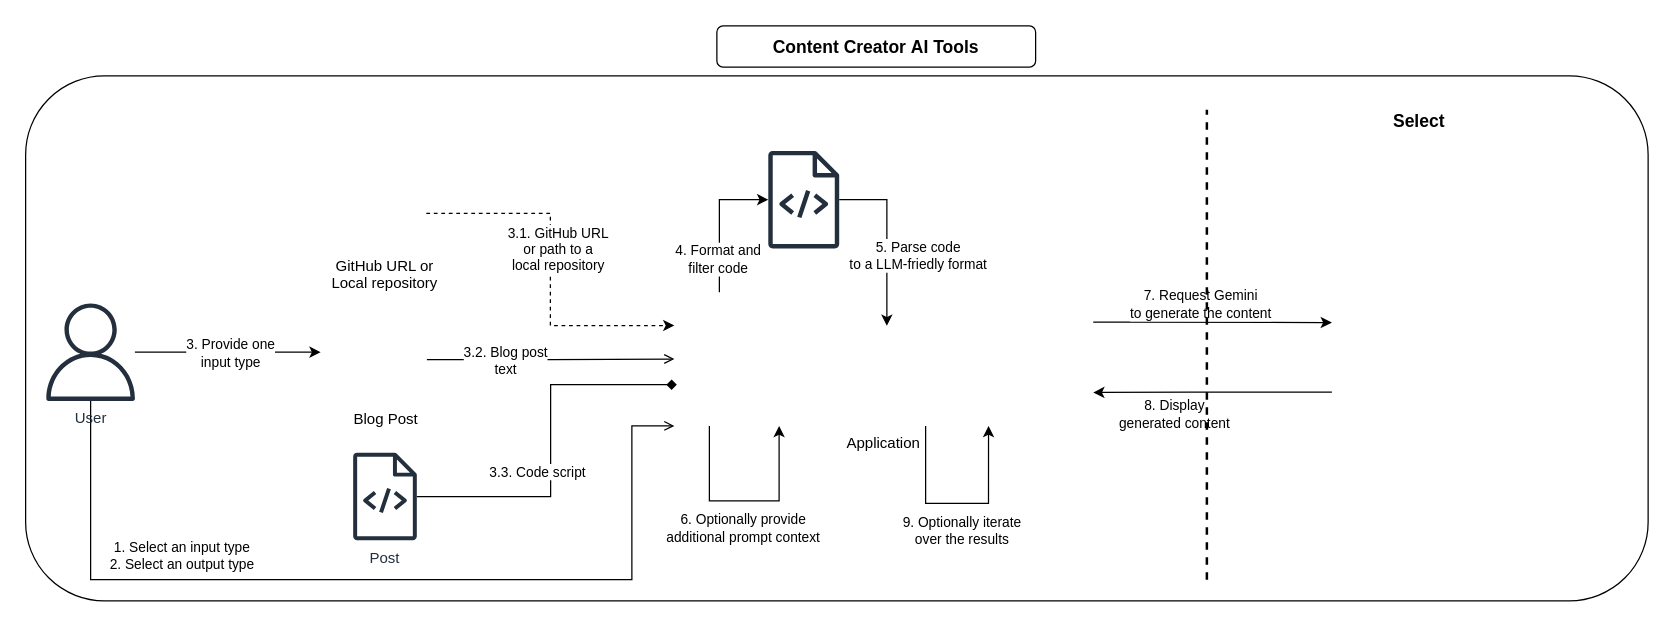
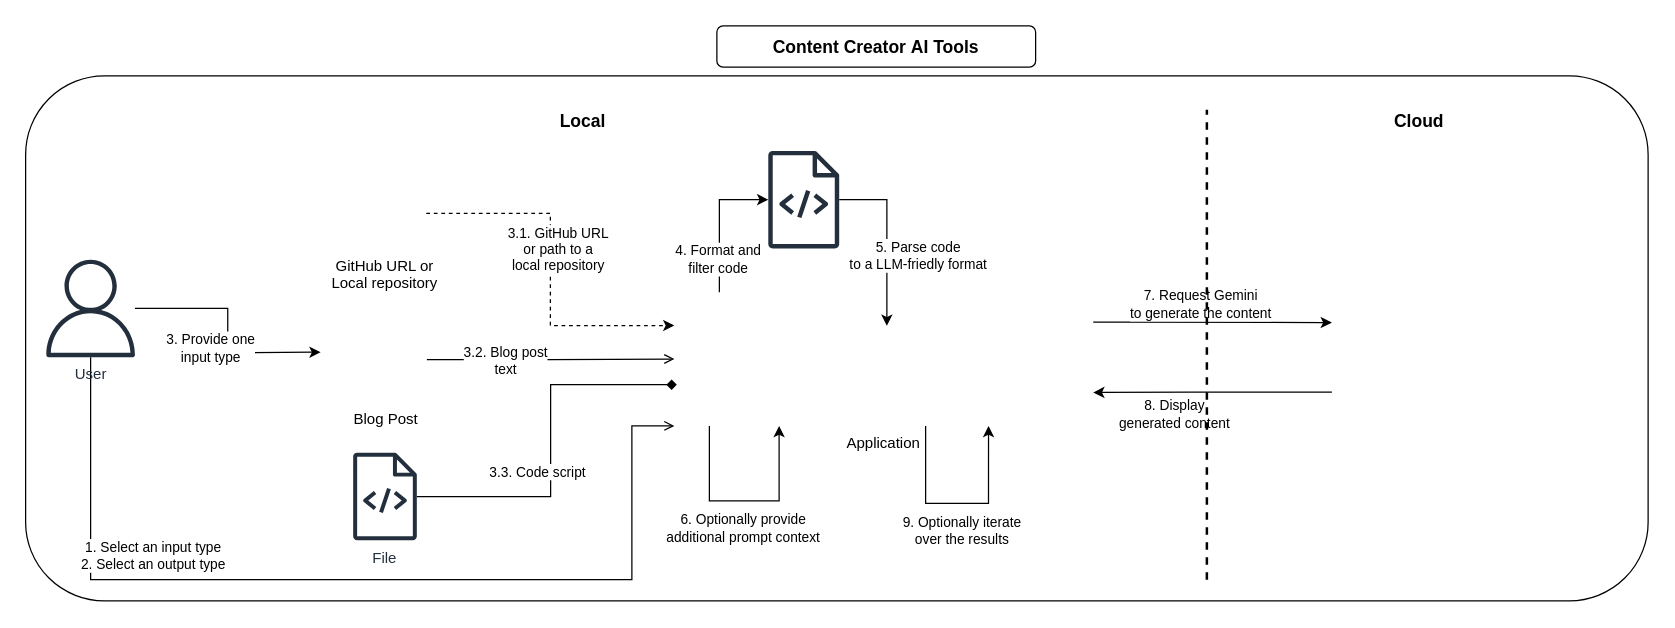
none -> (583, 121)
(1419, 121) -> (1419, 121)
(91, 352) -> (91, 308)
(385, 558) -> (385, 558)
